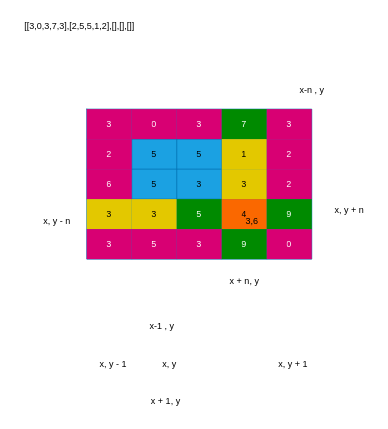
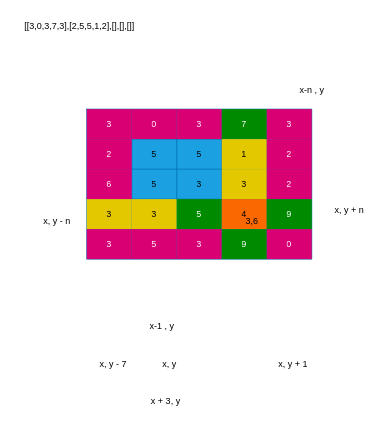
(244, 282) -> none
(113, 364) -> (113, 364)
(166, 402) -> (166, 402)
